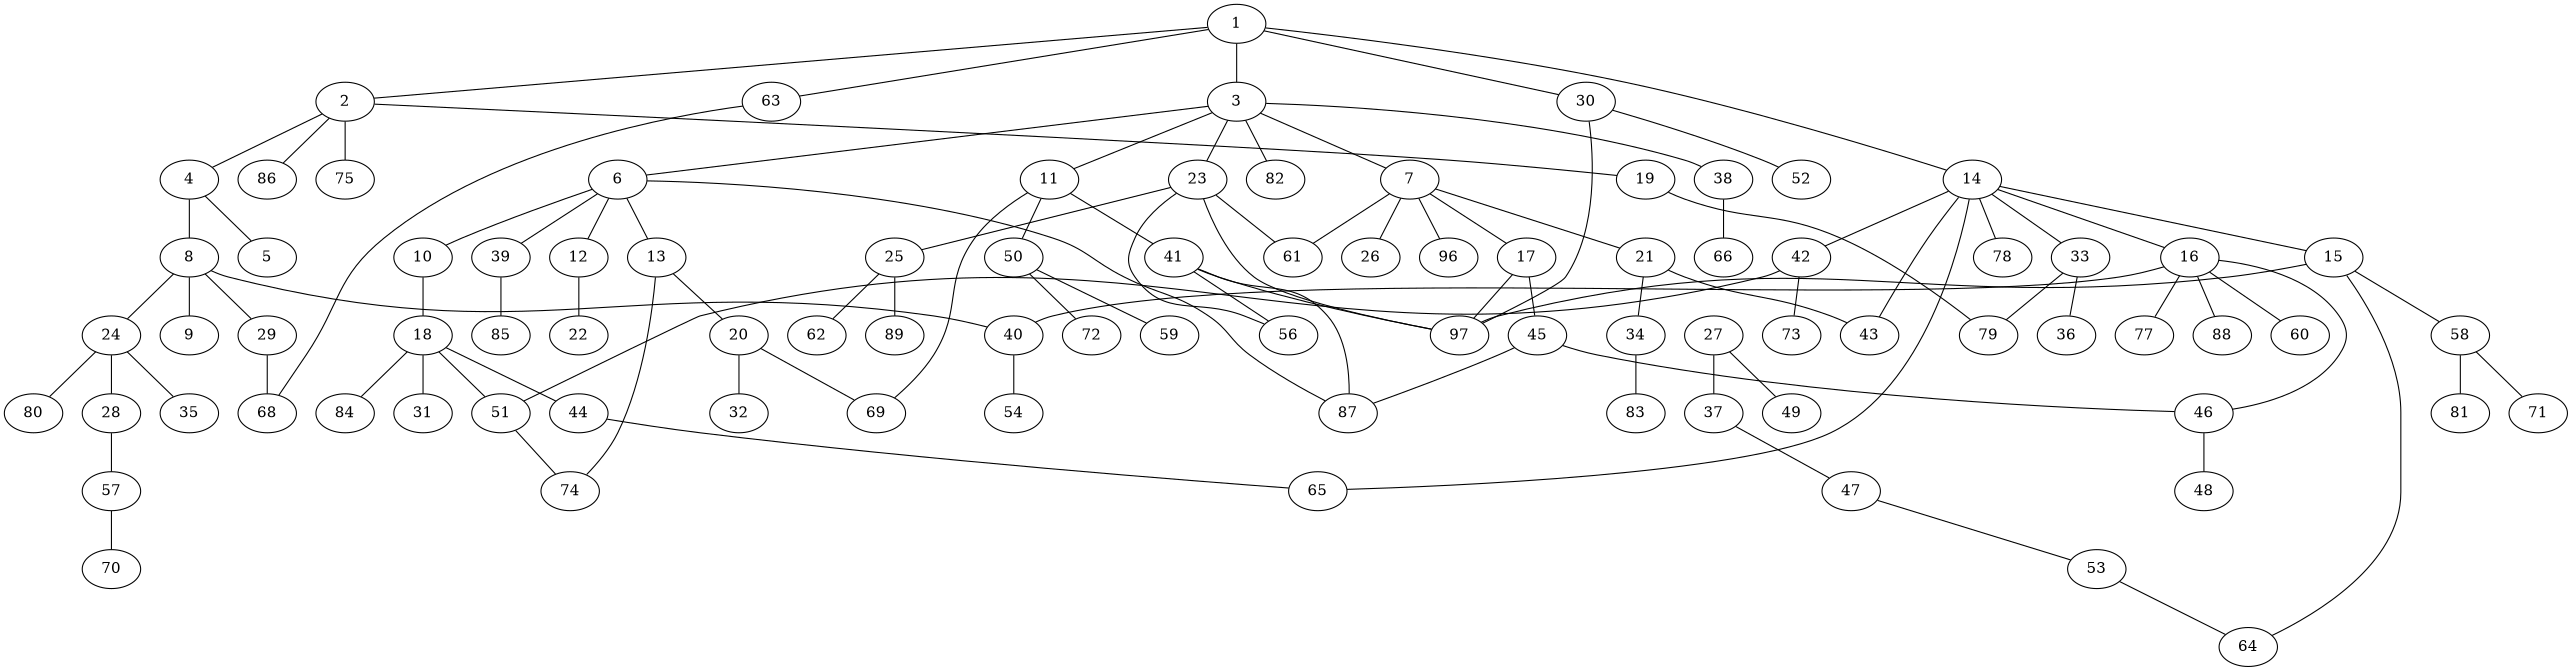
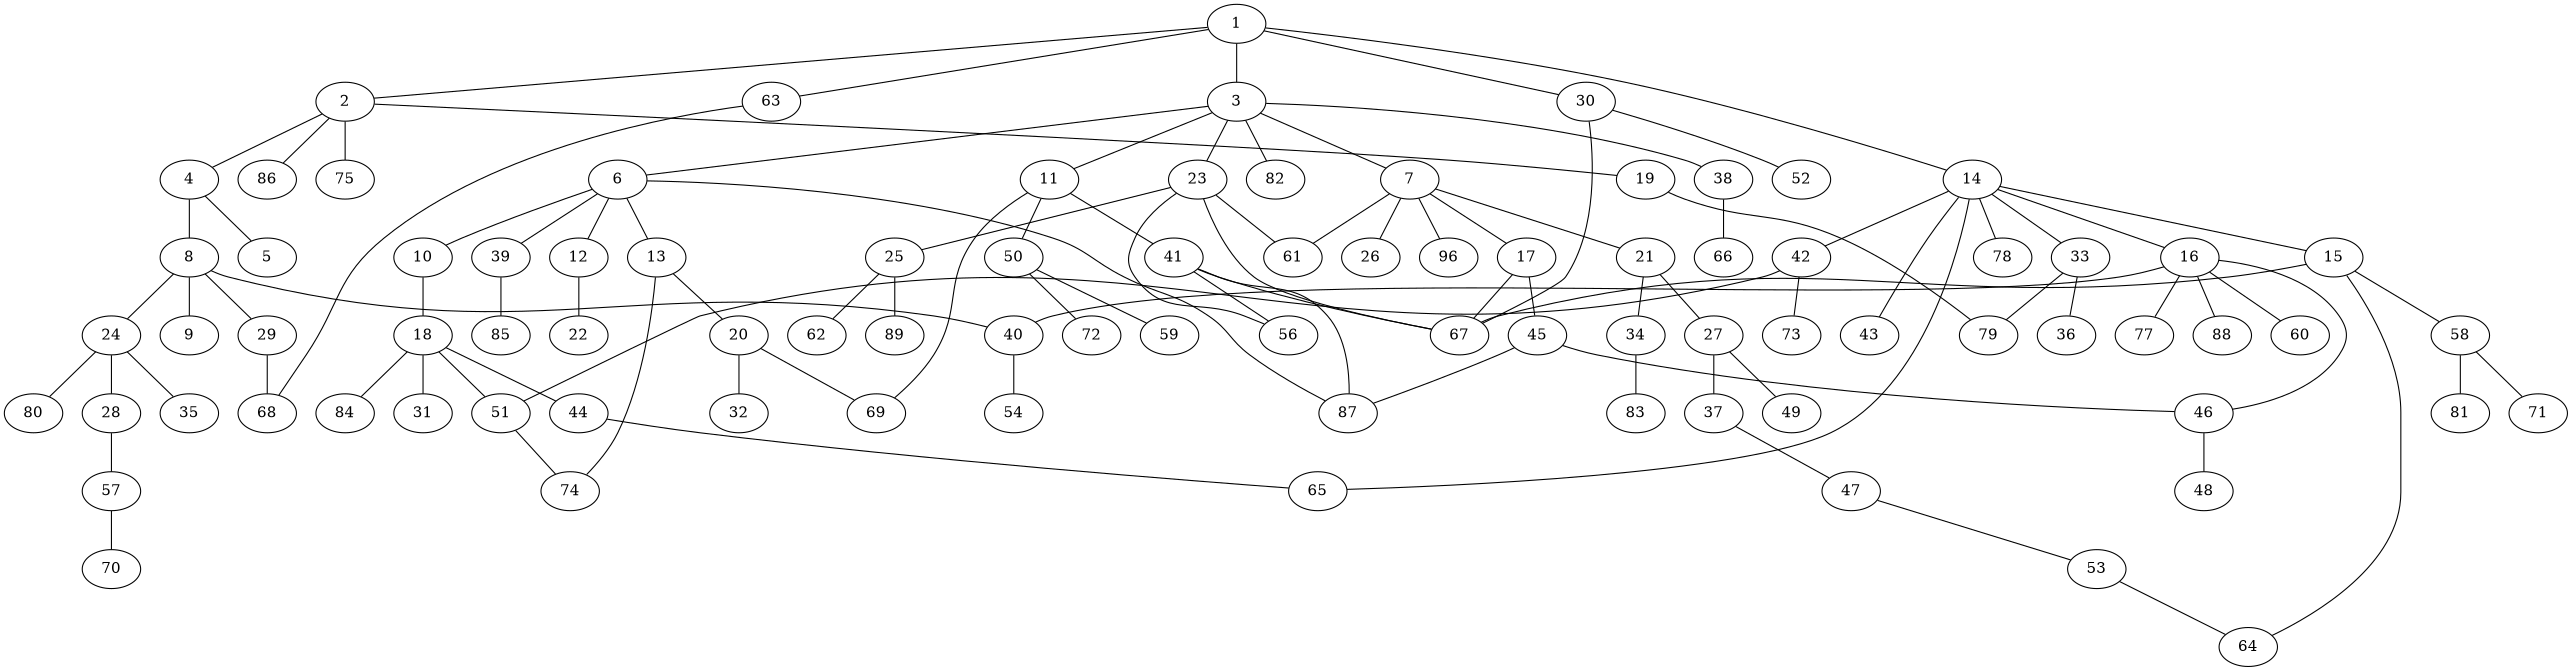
(1758, 296) -> (1682, 299)
(1460, 335) -> (1460, 335)
